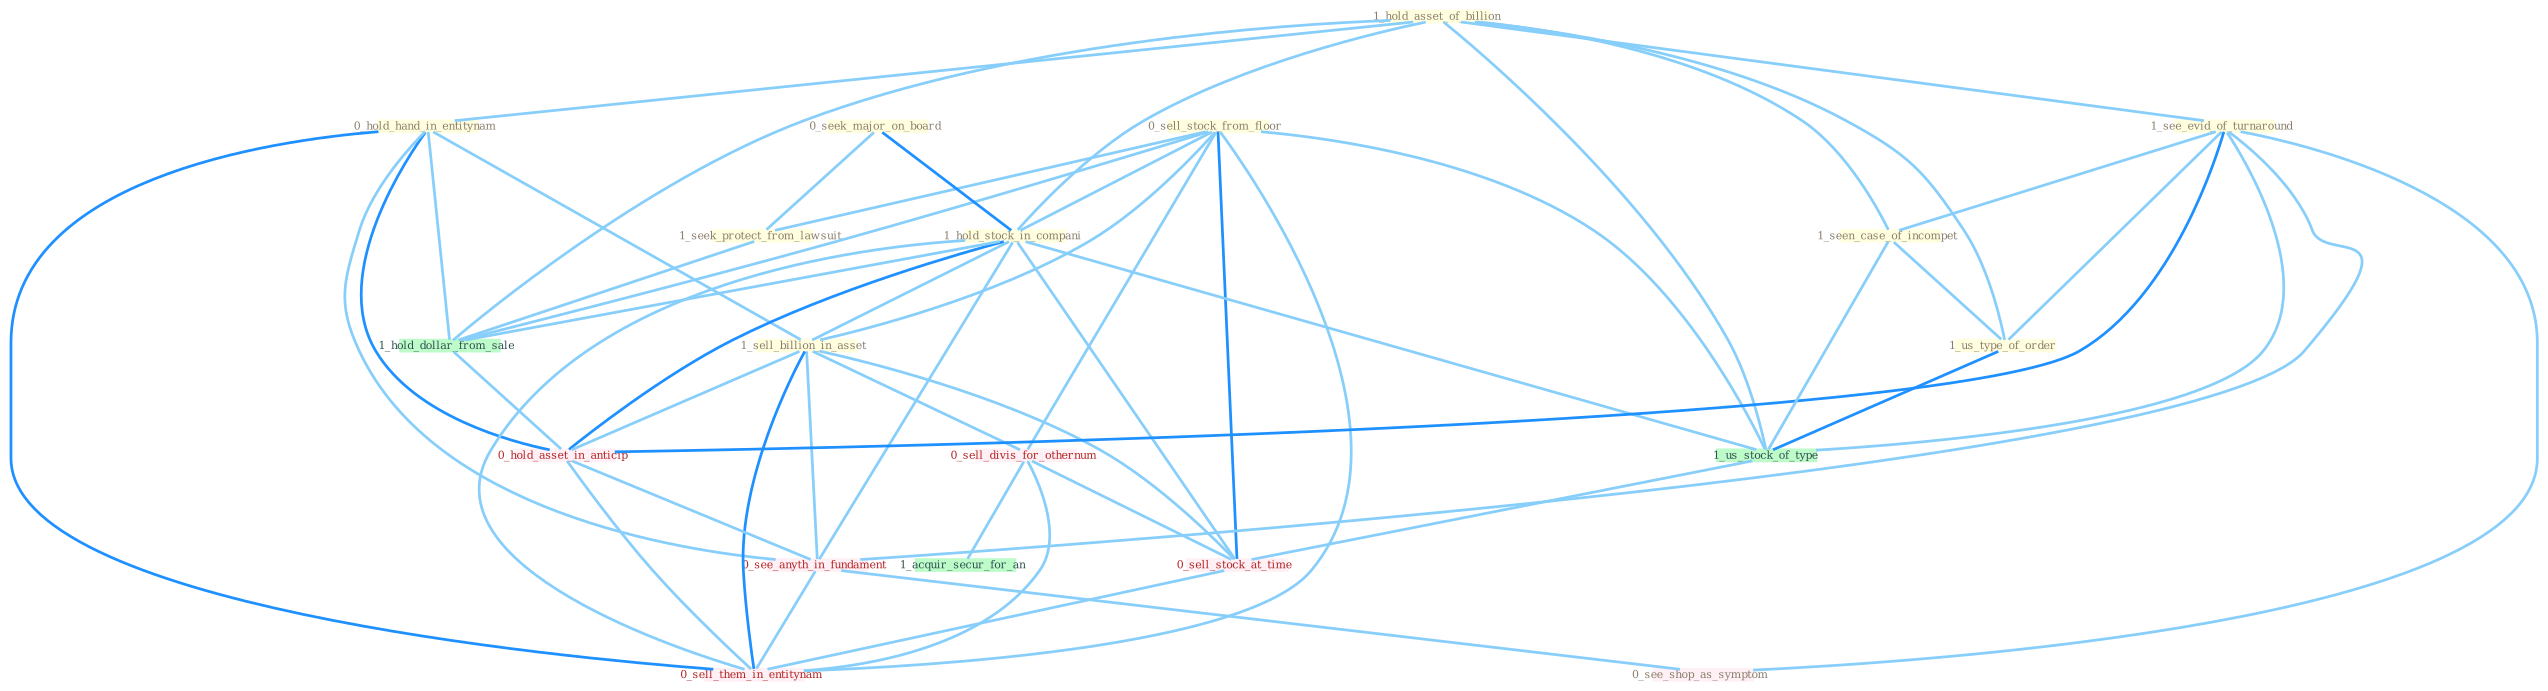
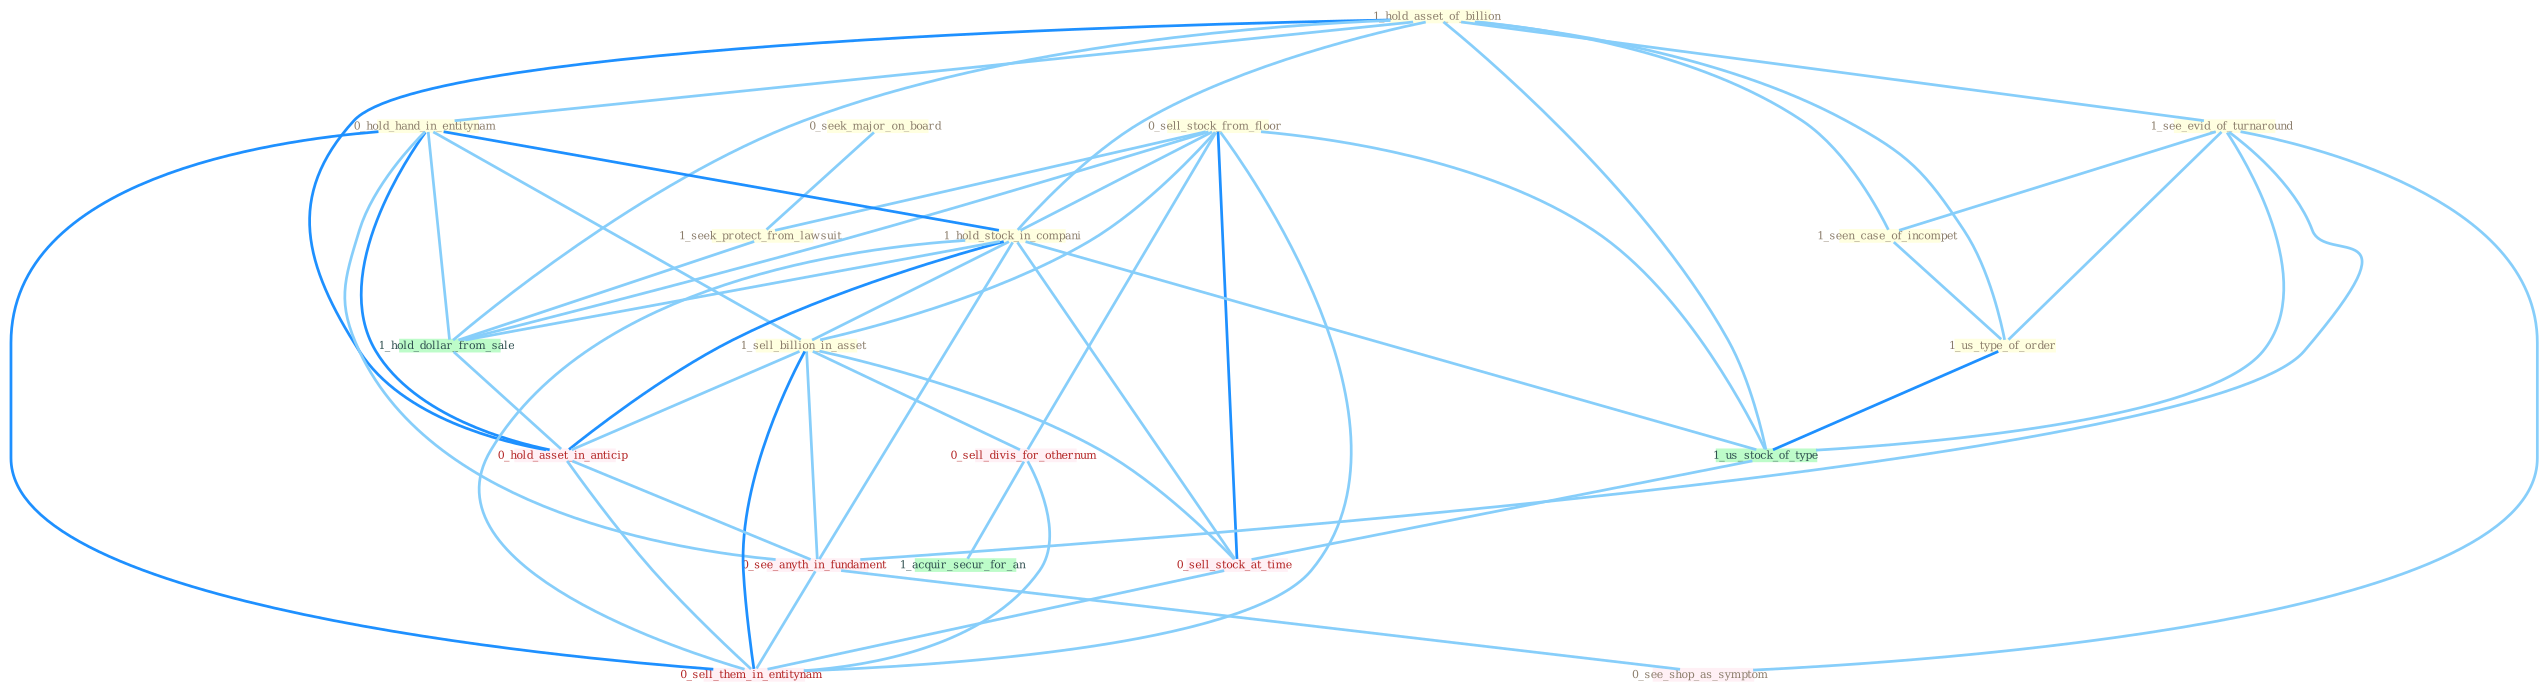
(937, 174) -> (721, 181)
(1828, 346) -> none
(1484, 423) -> (633, 59)
(1132, 510) -> none
